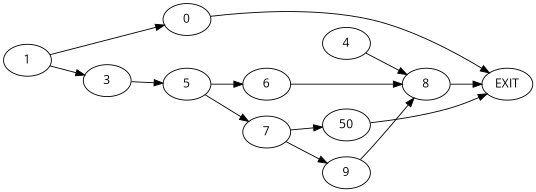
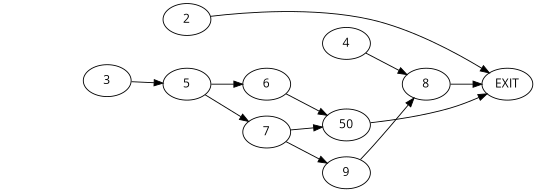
(187, 19) -> (187, 19)
(27, 60) -> none
(342, 84) -> (303, 103)
